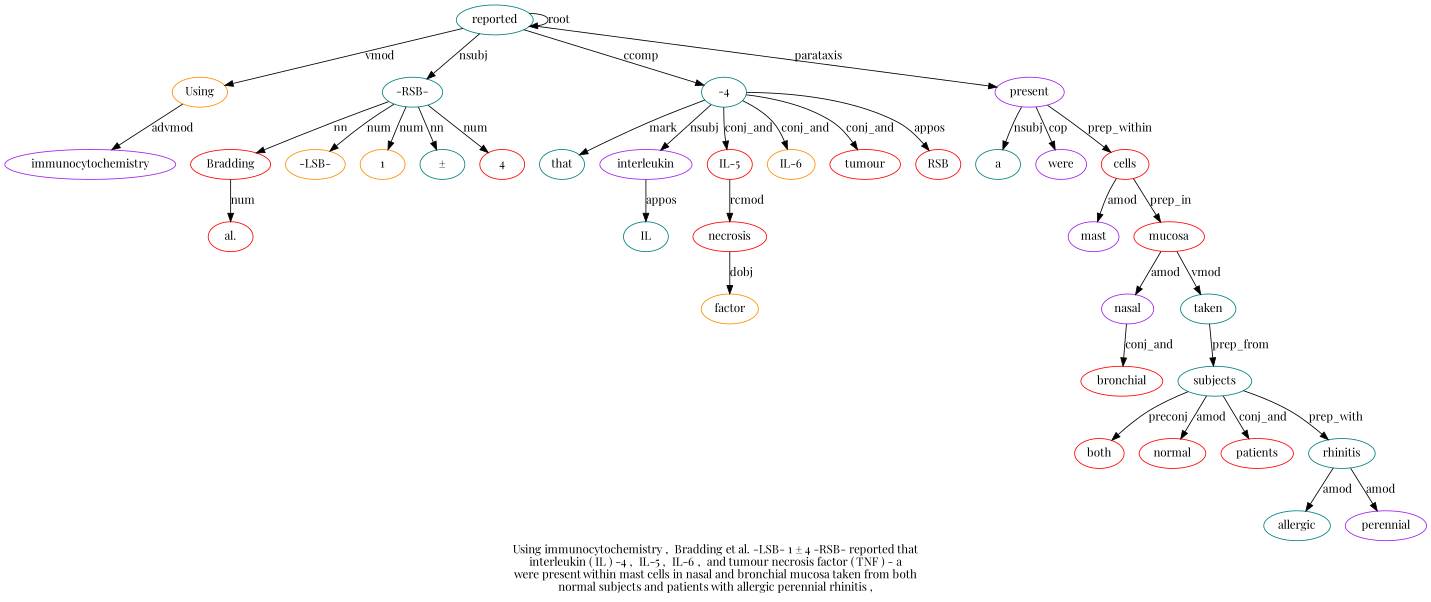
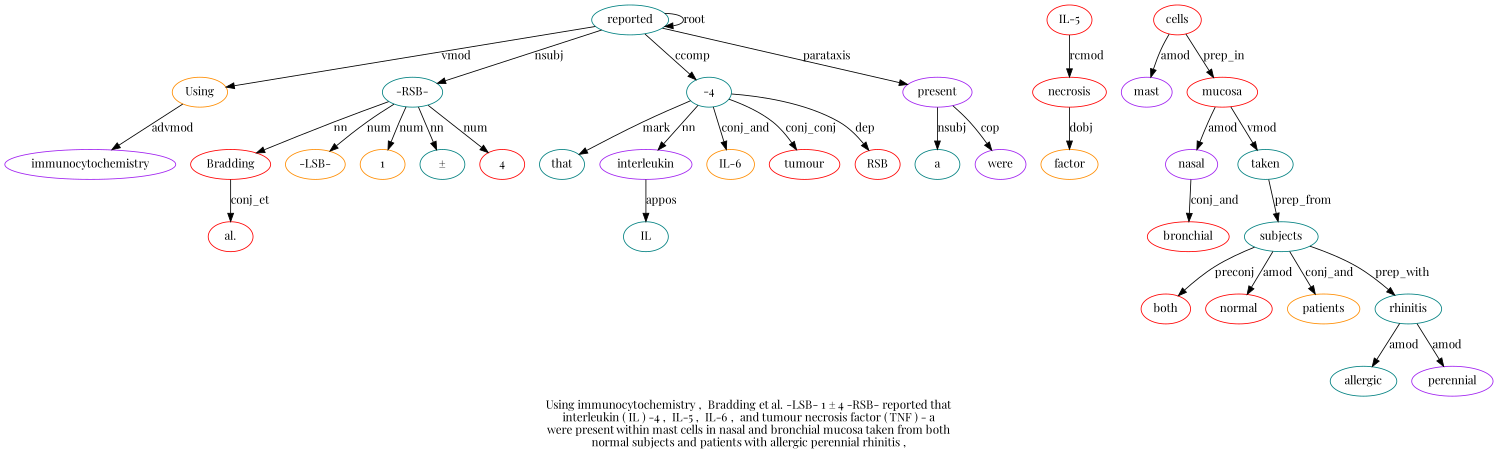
(724, 124) -> none
(1076, 126) -> none
(704, 128) -> (689, 128)
(870, 128) -> (811, 128)
(930, 128) -> (865, 128)
(243, 201) -> (250, 201)
(1257, 453) -> (1324, 309)
